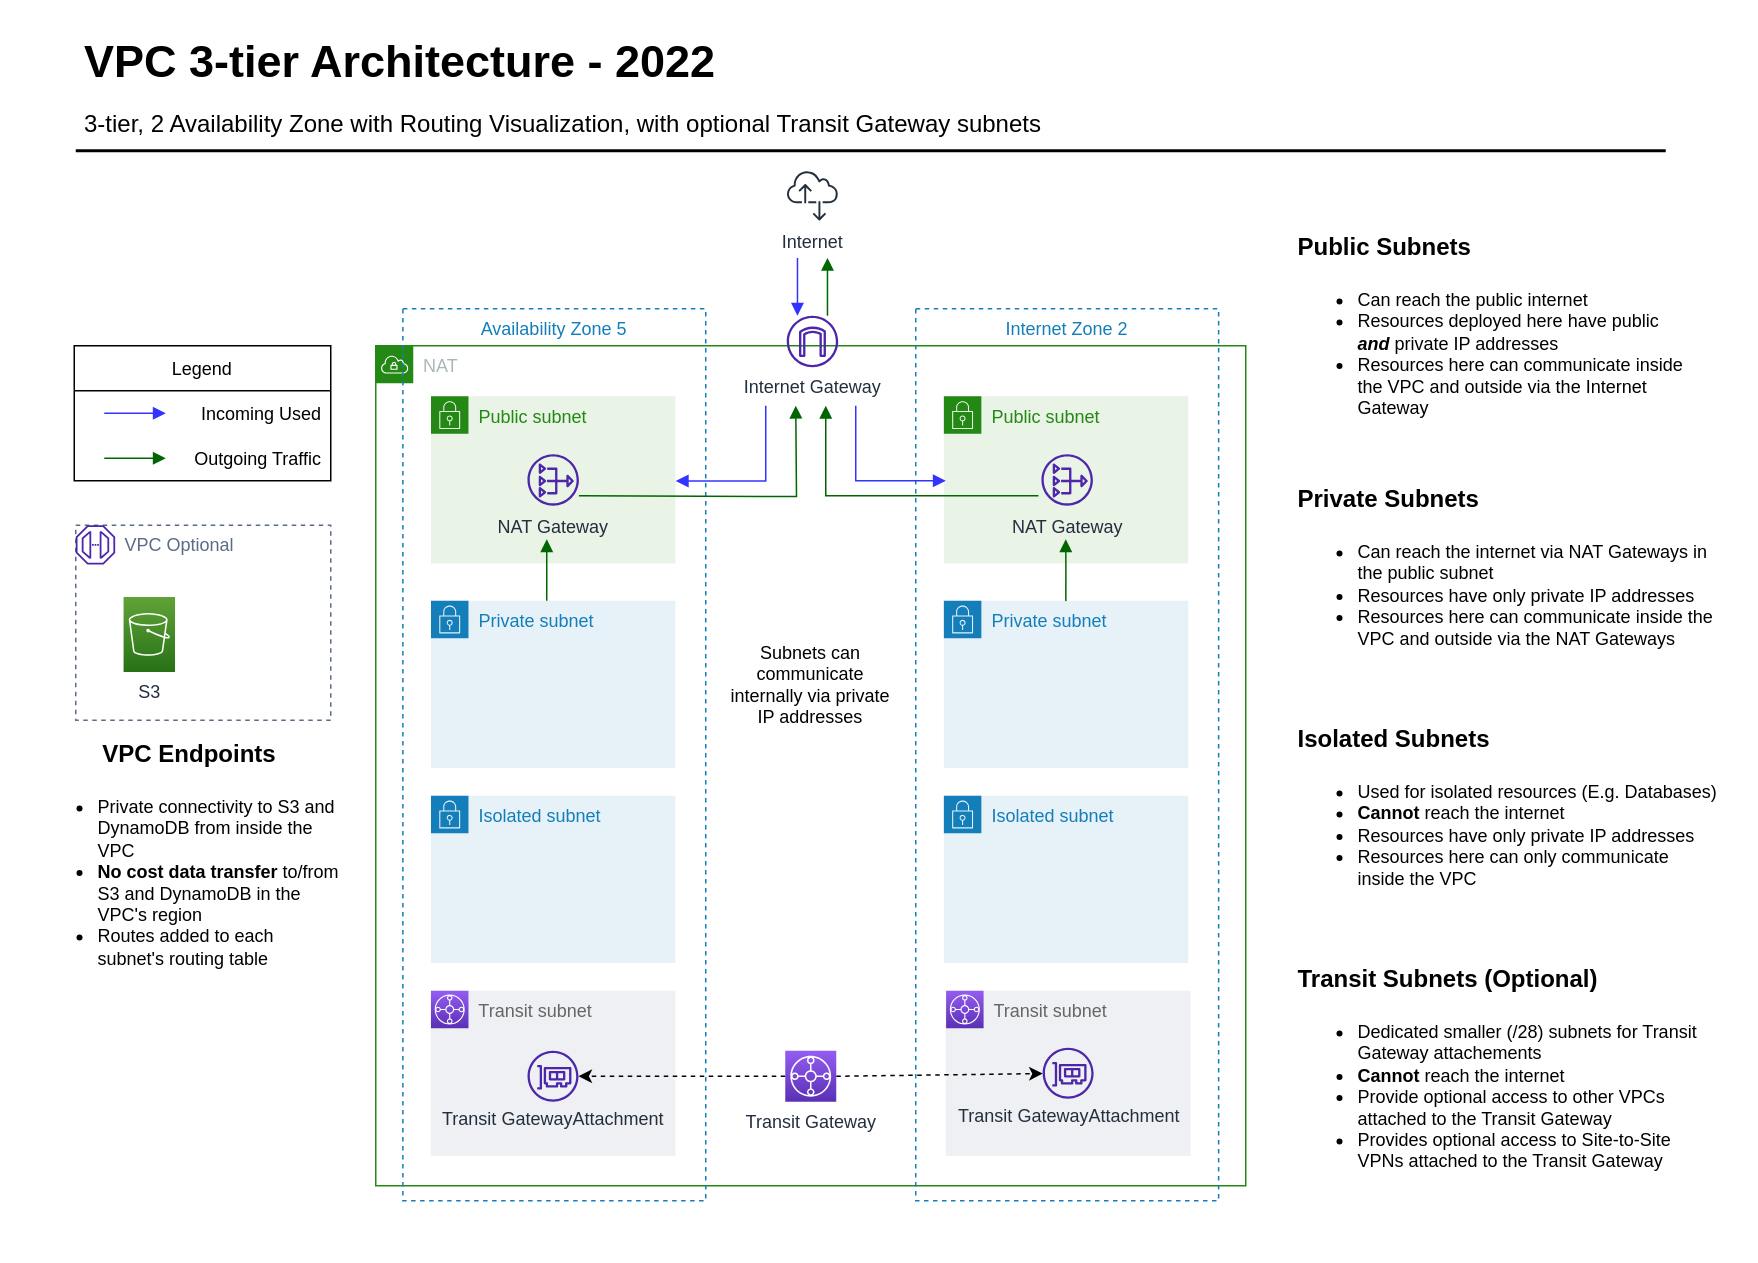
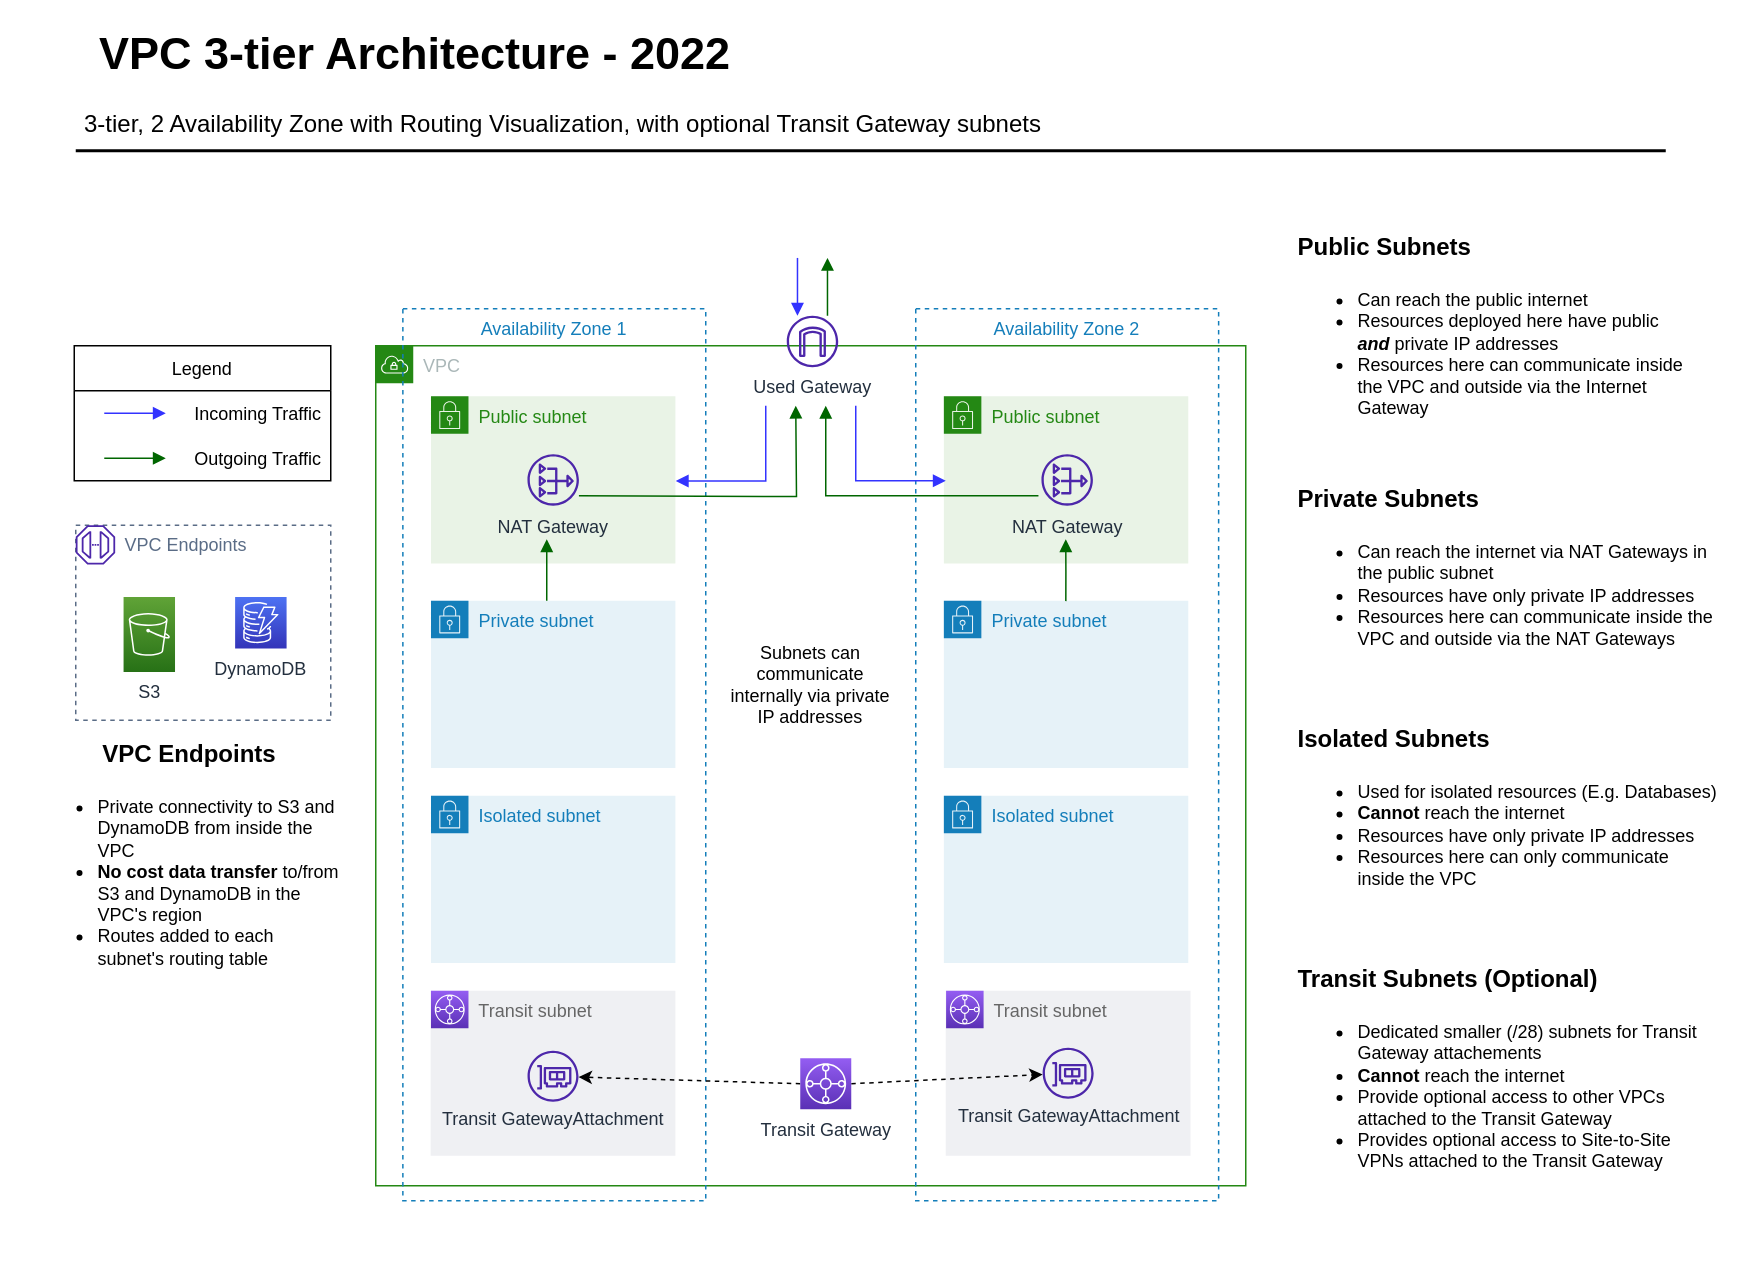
(412, 61) -> (427, 53)
(812, 196) -> none
(554, 329) -> (554, 329)
(1066, 329) -> (1066, 329)
(439, 367) -> (439, 367)
(813, 388) -> (813, 388)
(260, 414) -> (247, 414)
(178, 545) -> (185, 545)
none -> (261, 623)
(811, 1076) -> (826, 1084)
